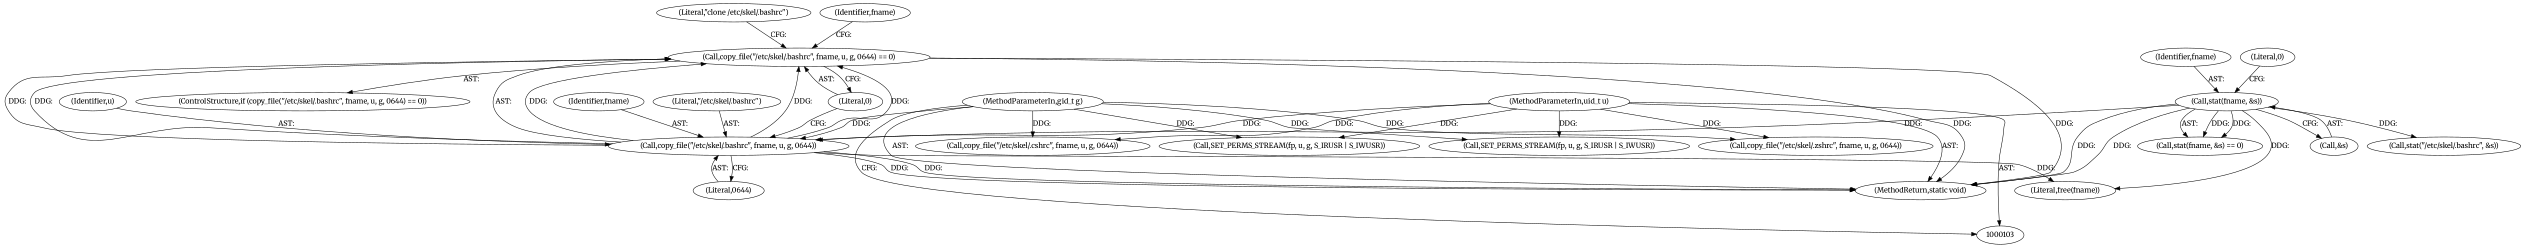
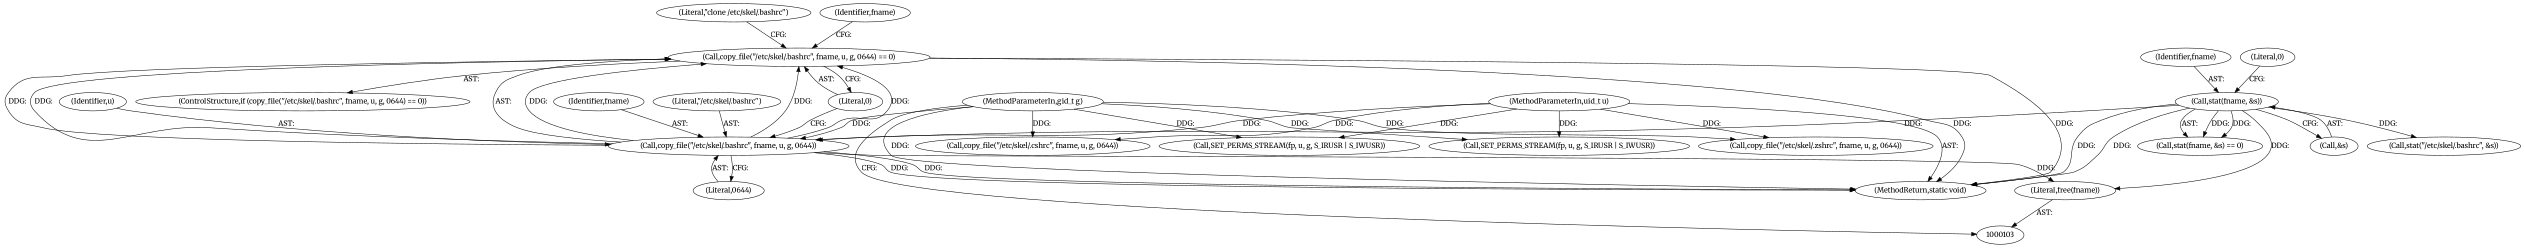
(1880, 108) -> (2034, 212)
(901, 146) -> (901, 146)
